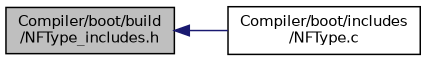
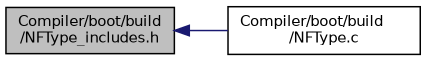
(324, 31) -> (324, 31)
